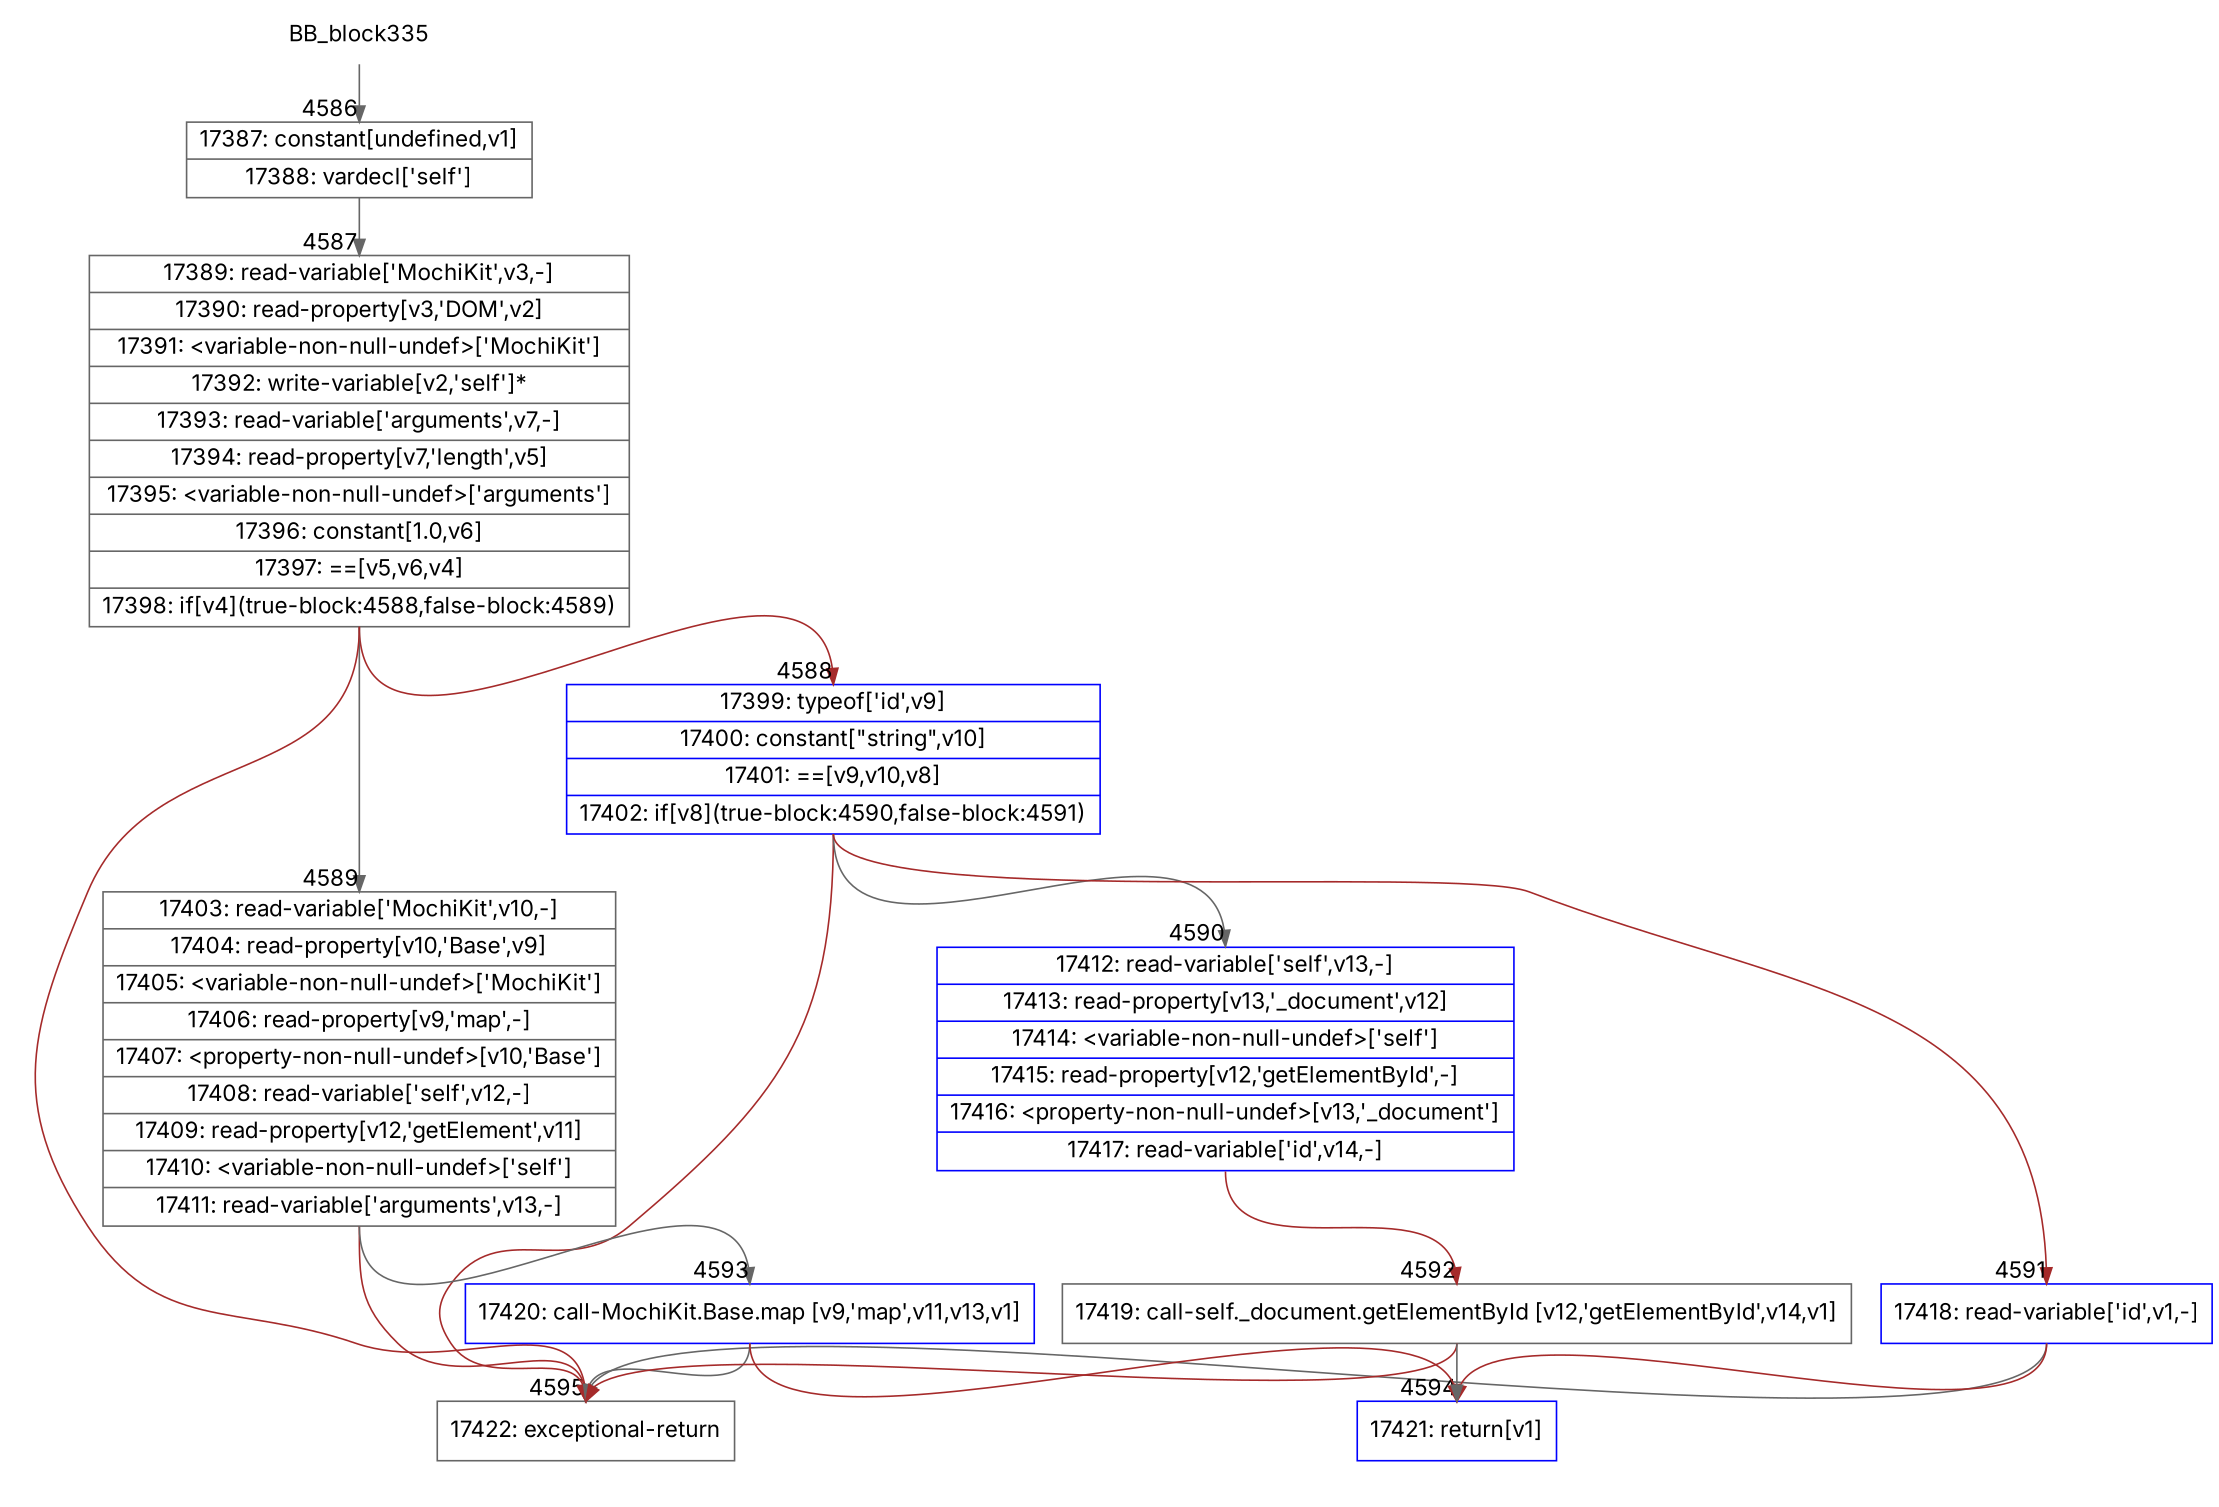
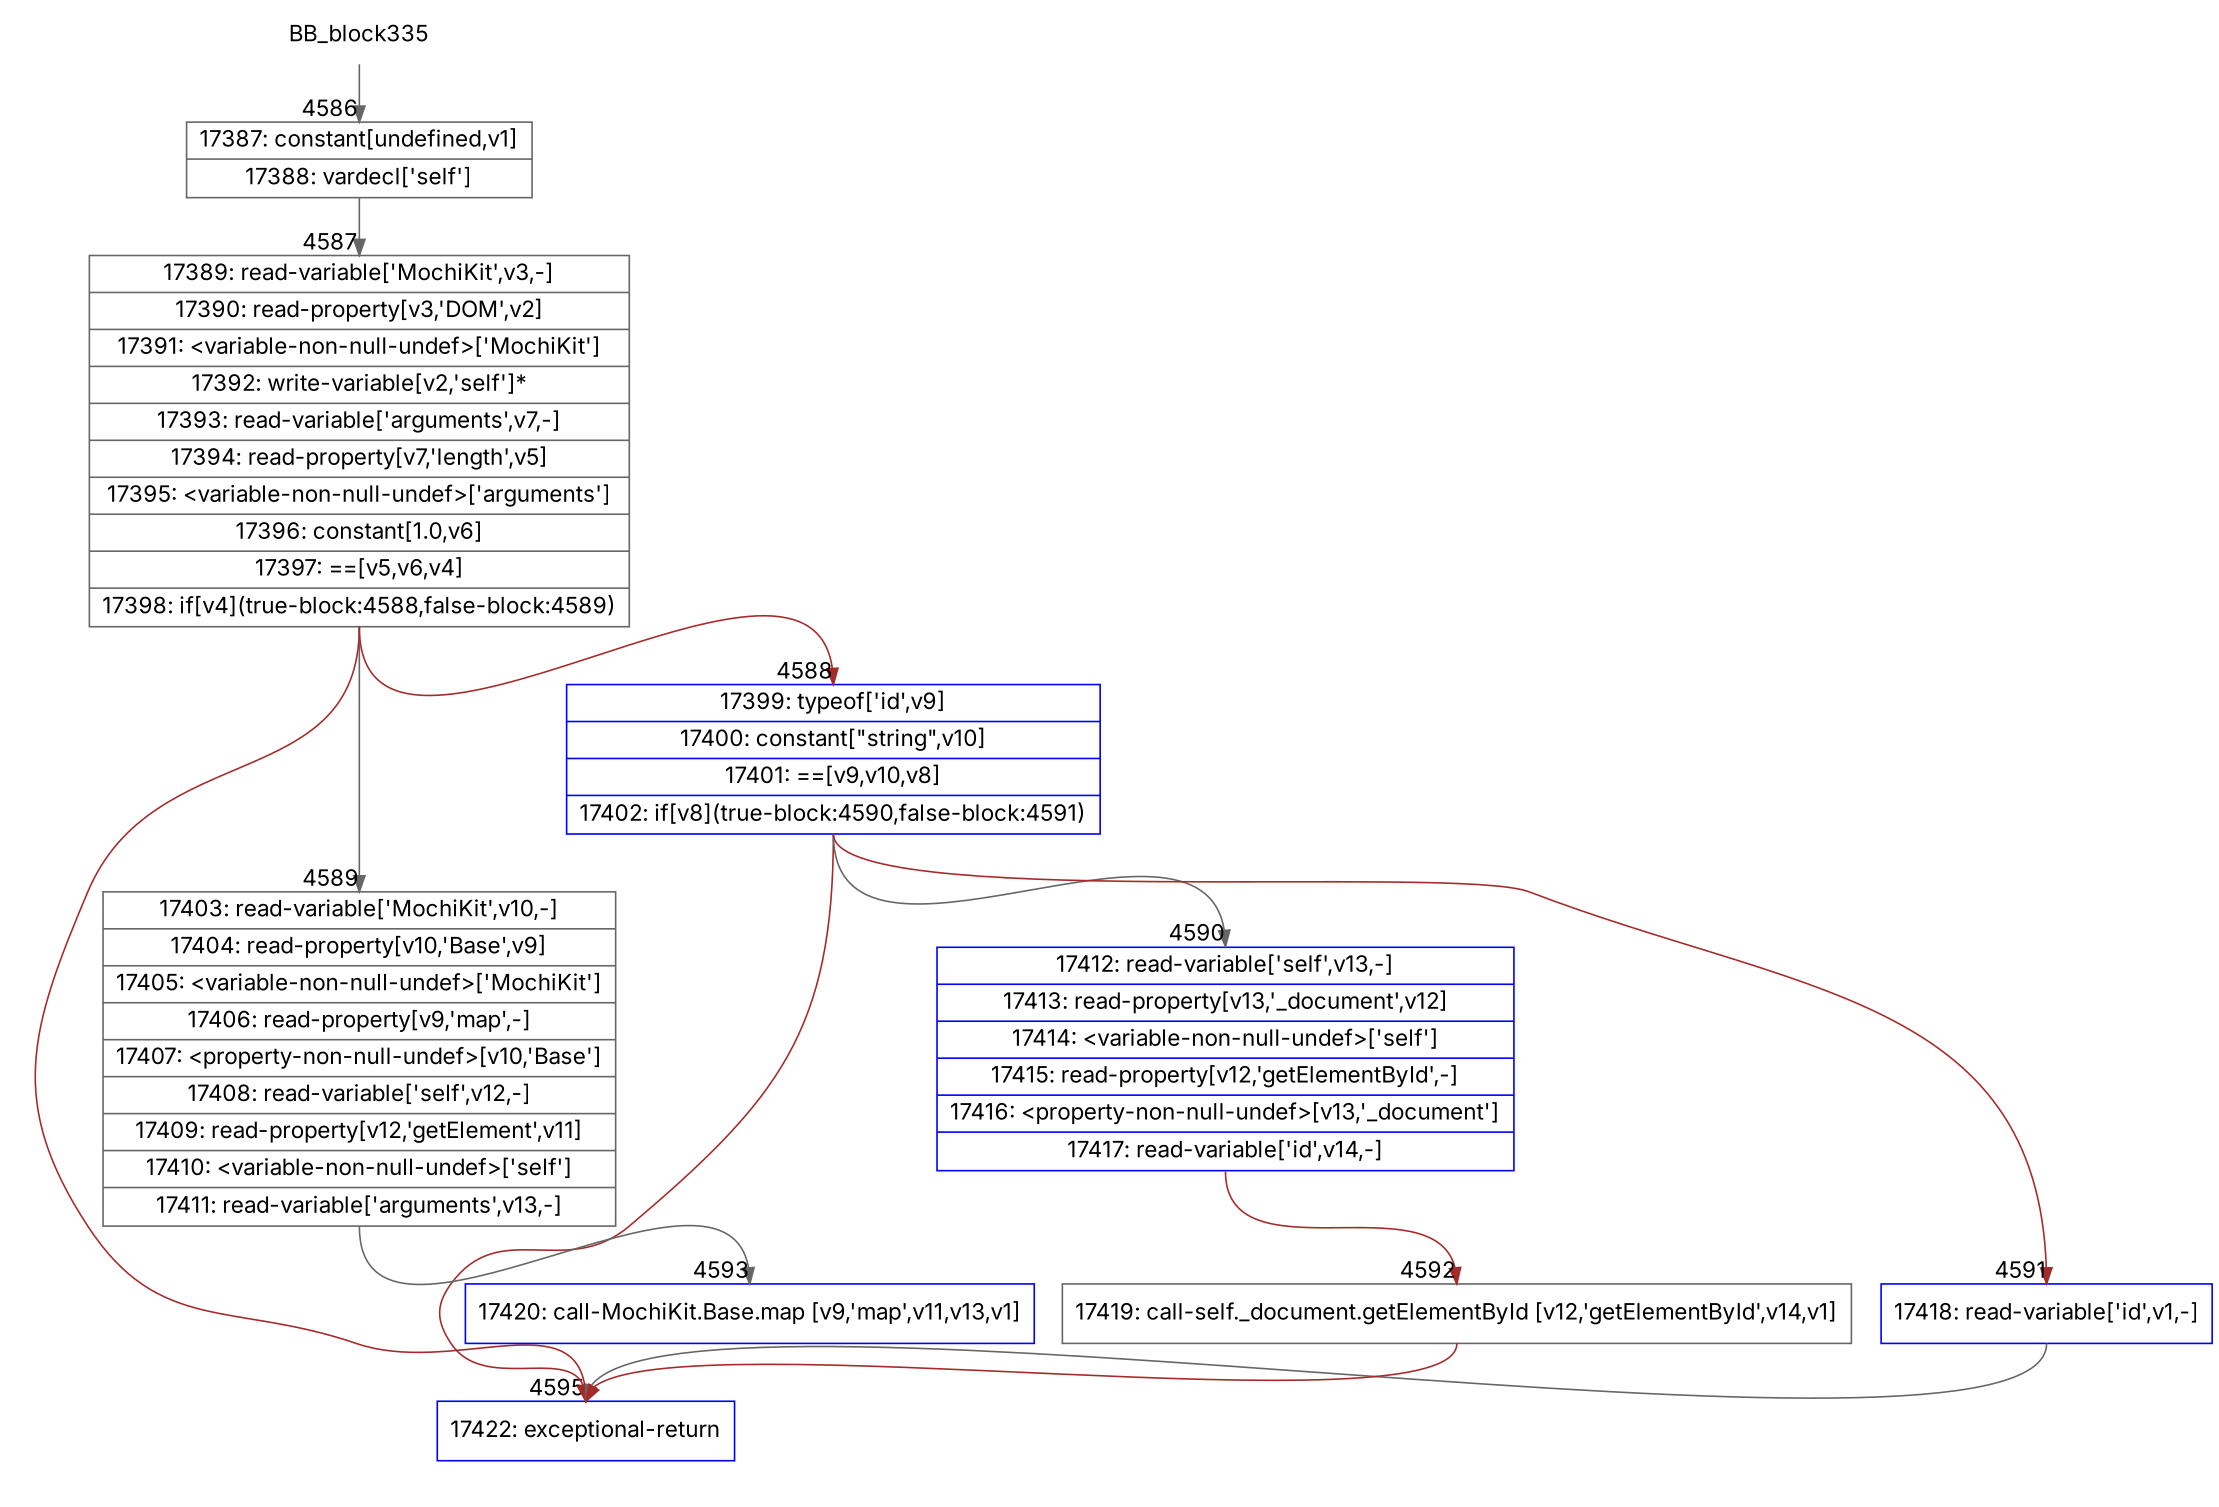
(438, 1363) -> none
(676, 1373) -> none
(586, 1431) -> (586, 1431)
(1457, 1431) -> none
